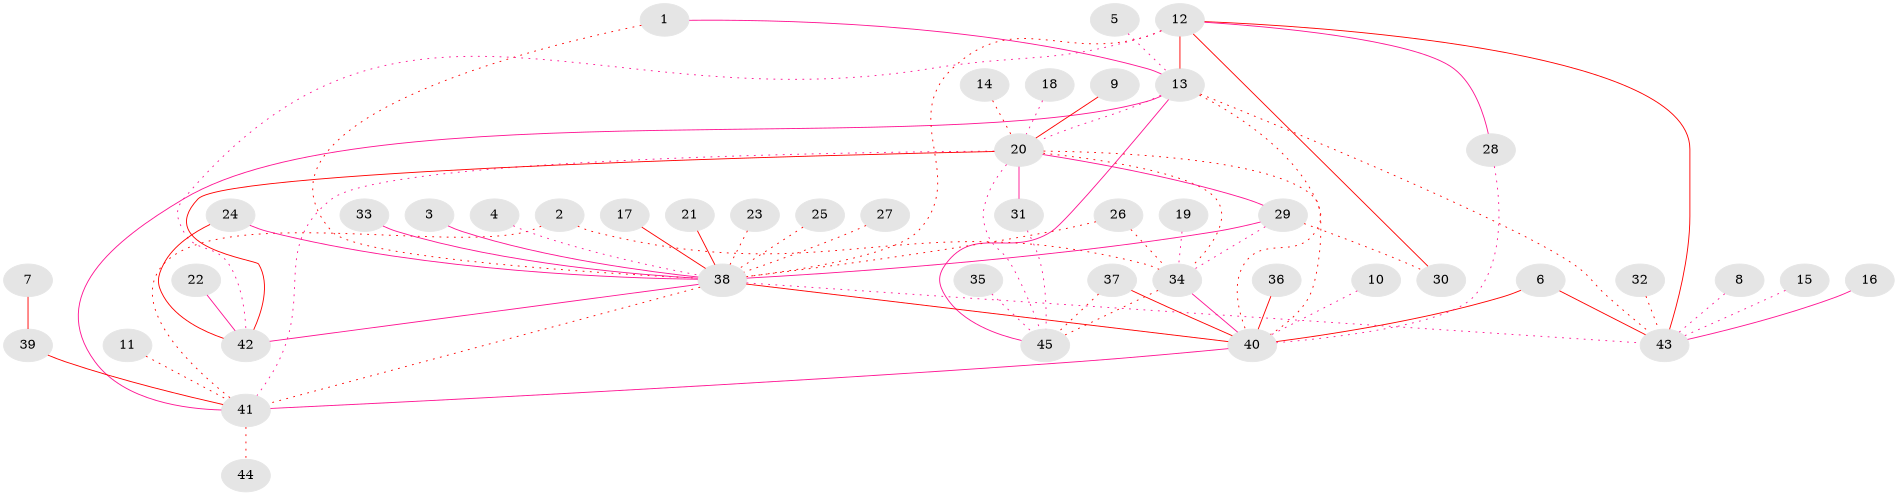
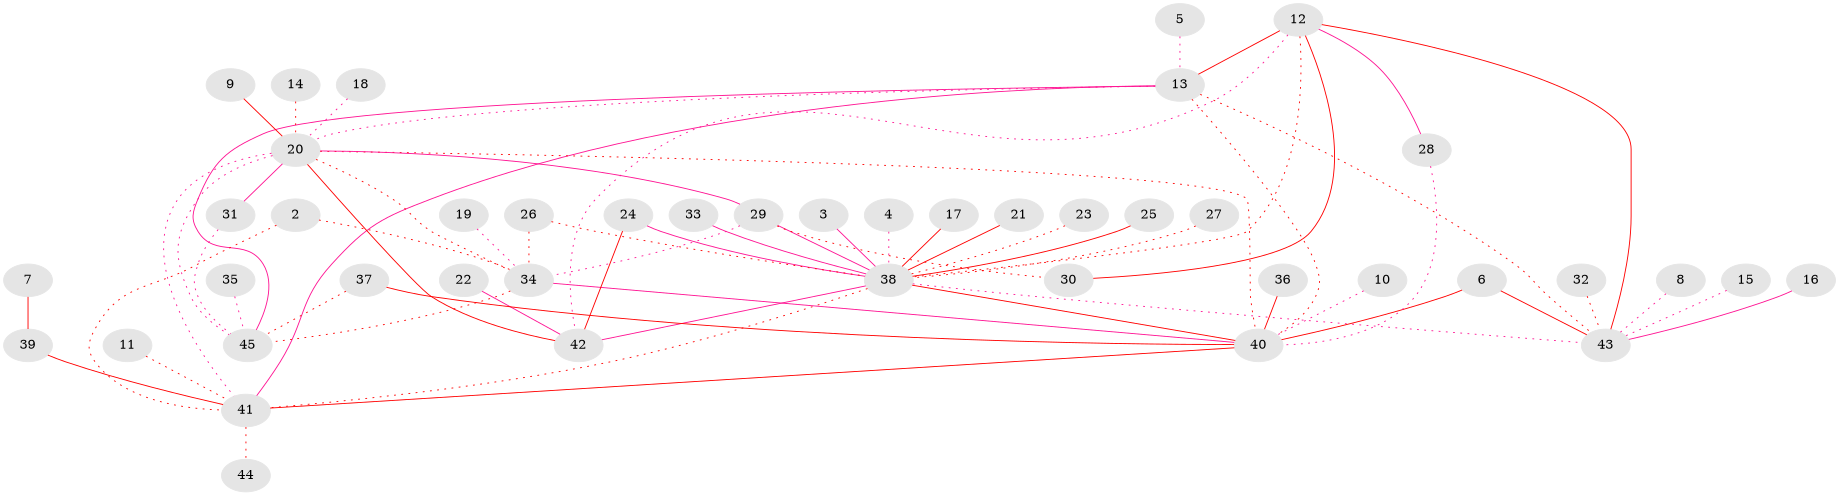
(665, 20) -> none
(773, 247) -> (1023, 257)
(750, 383) -> (752, 378)
